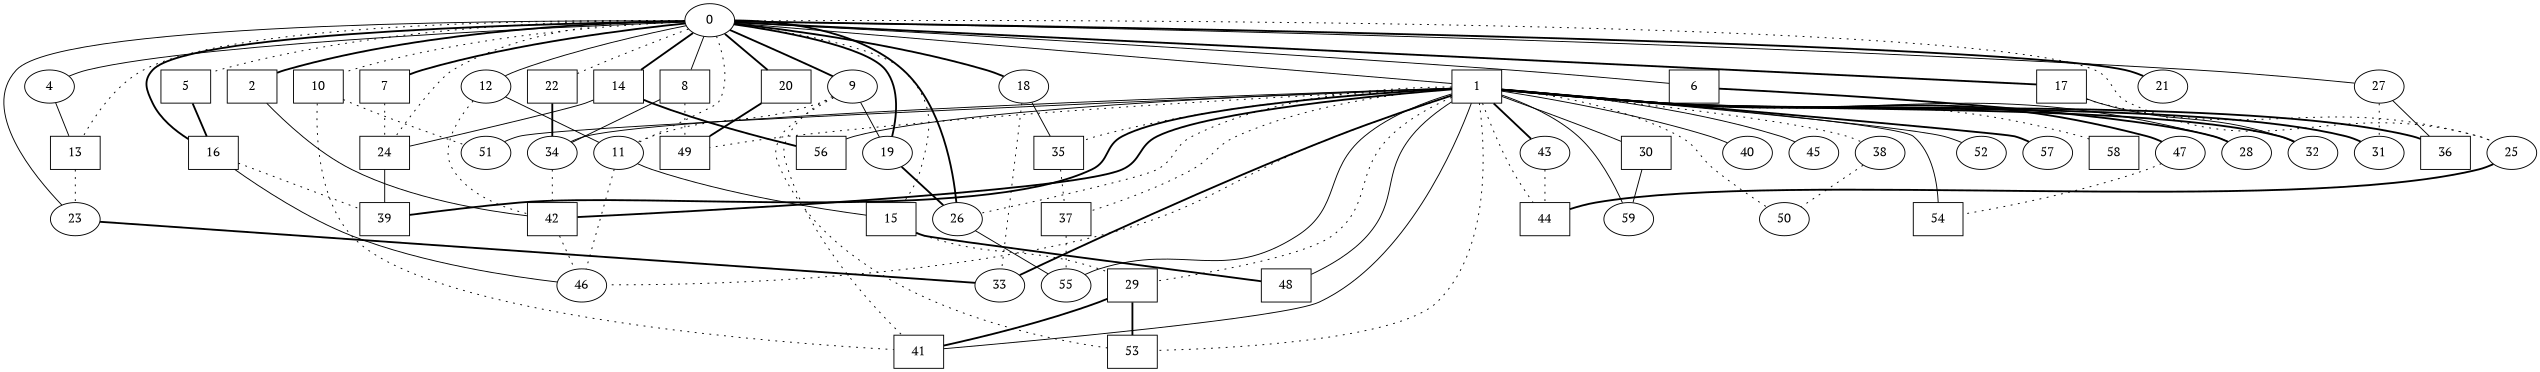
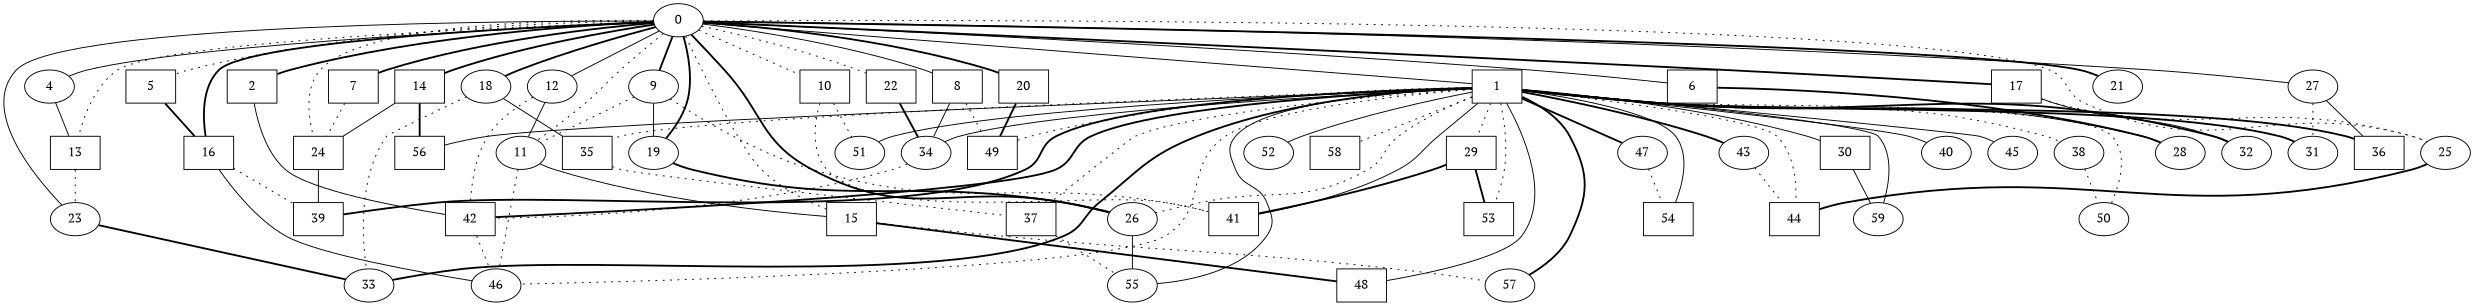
(1012, 252) -> (1181, 250)
(868, 265) -> none
